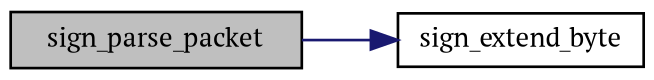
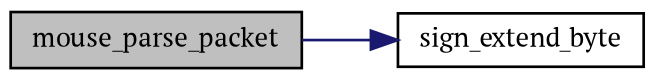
(156, 40) -> (156, 40)
